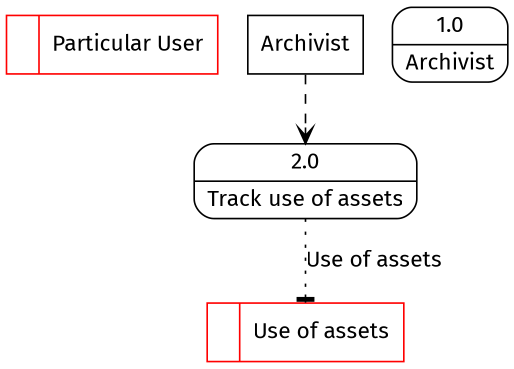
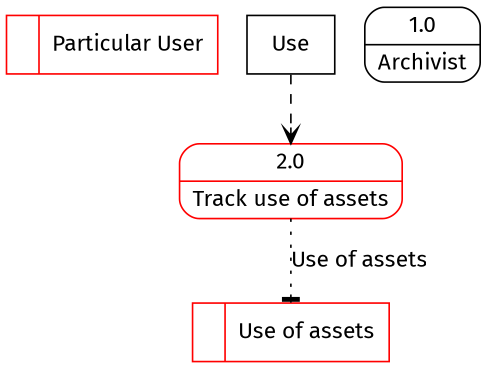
(306, 45) -> (291, 45)
(306, 181) -> (291, 181)
